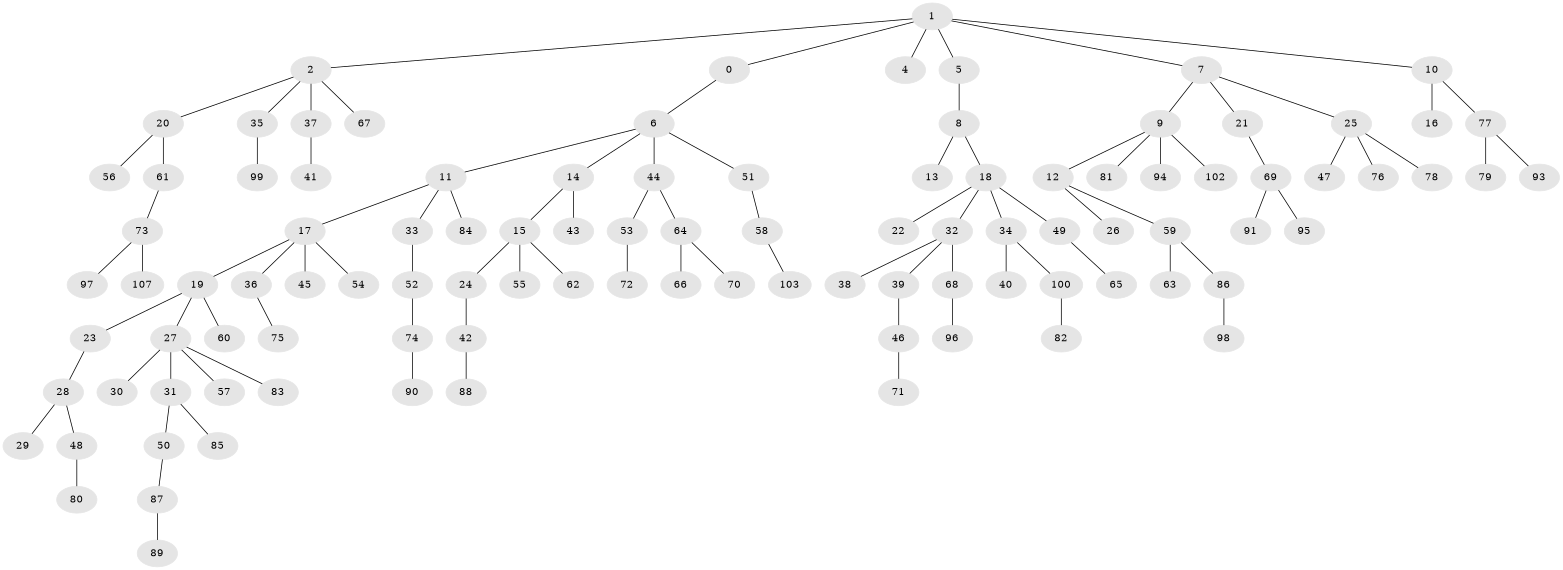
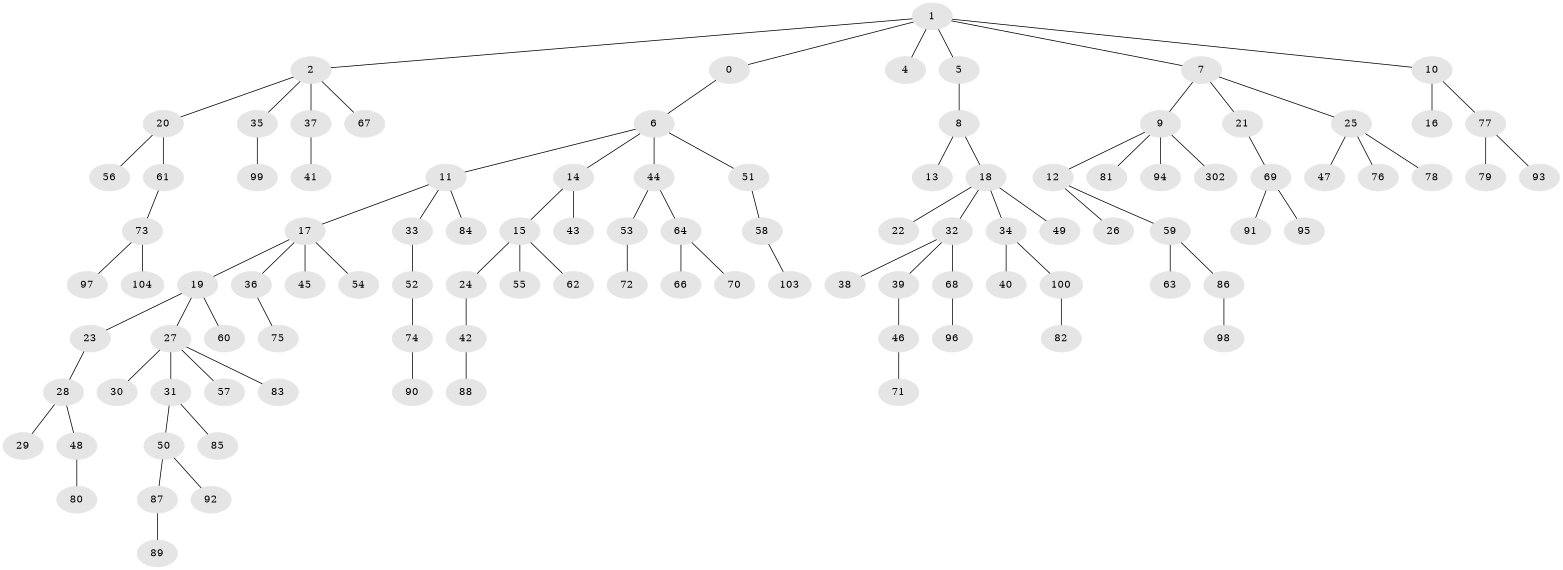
(1216, 178) -> (1216, 178)
(142, 285) -> (142, 285)
(1117, 285) -> none
none -> (211, 500)
